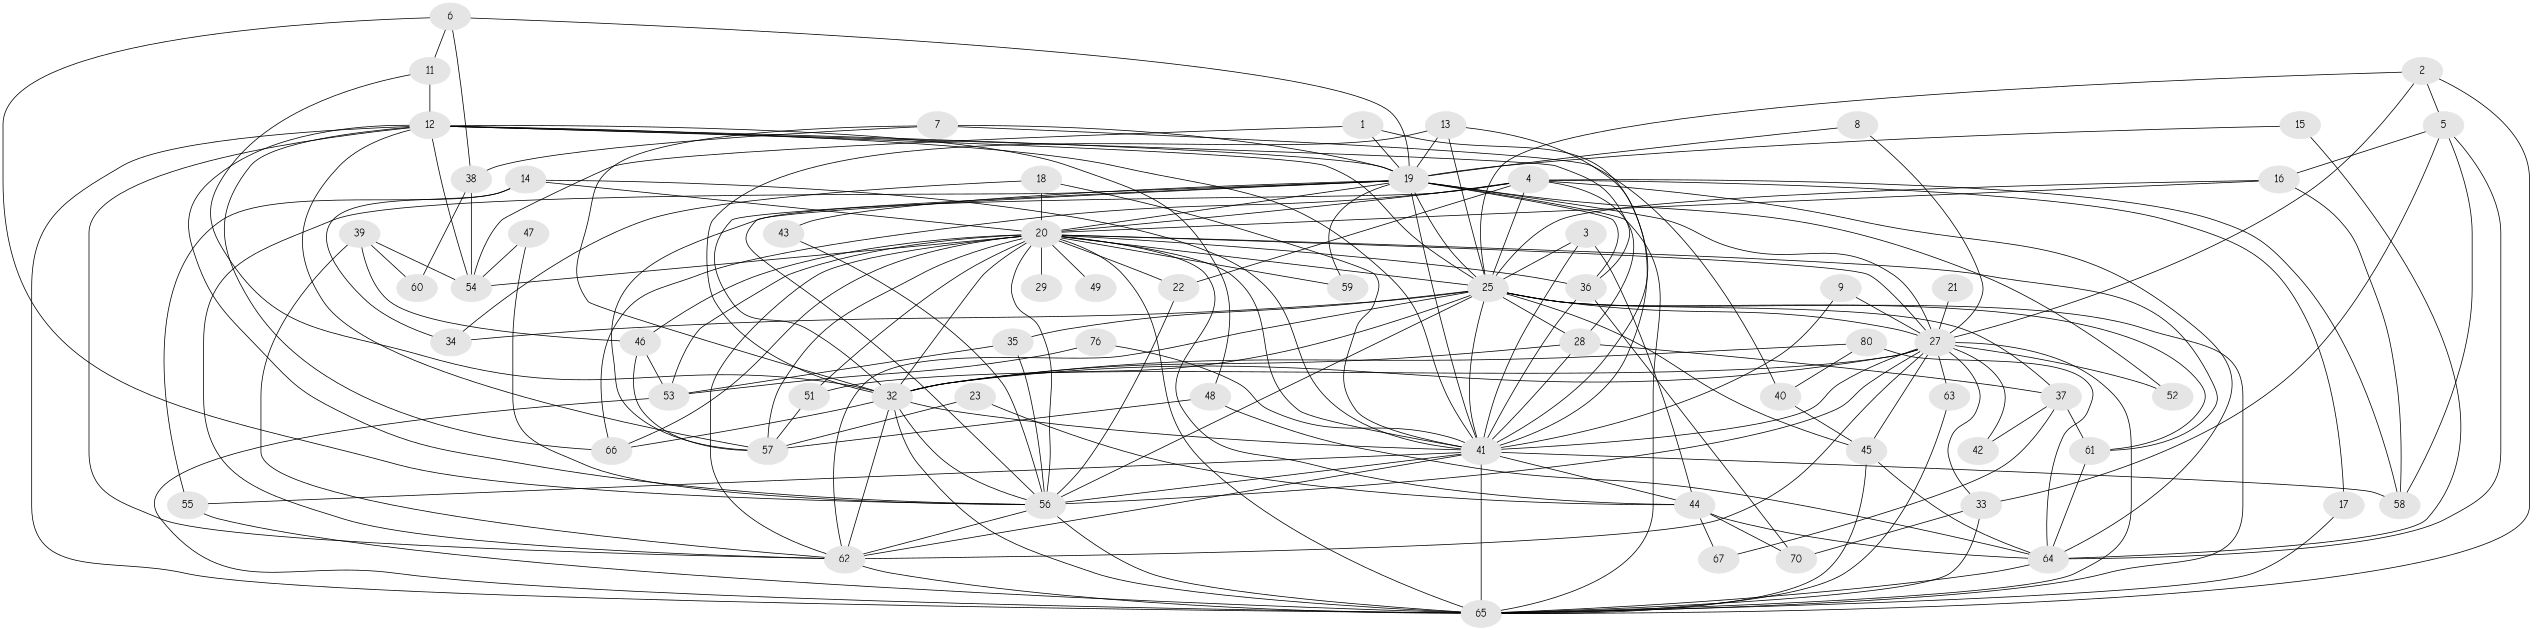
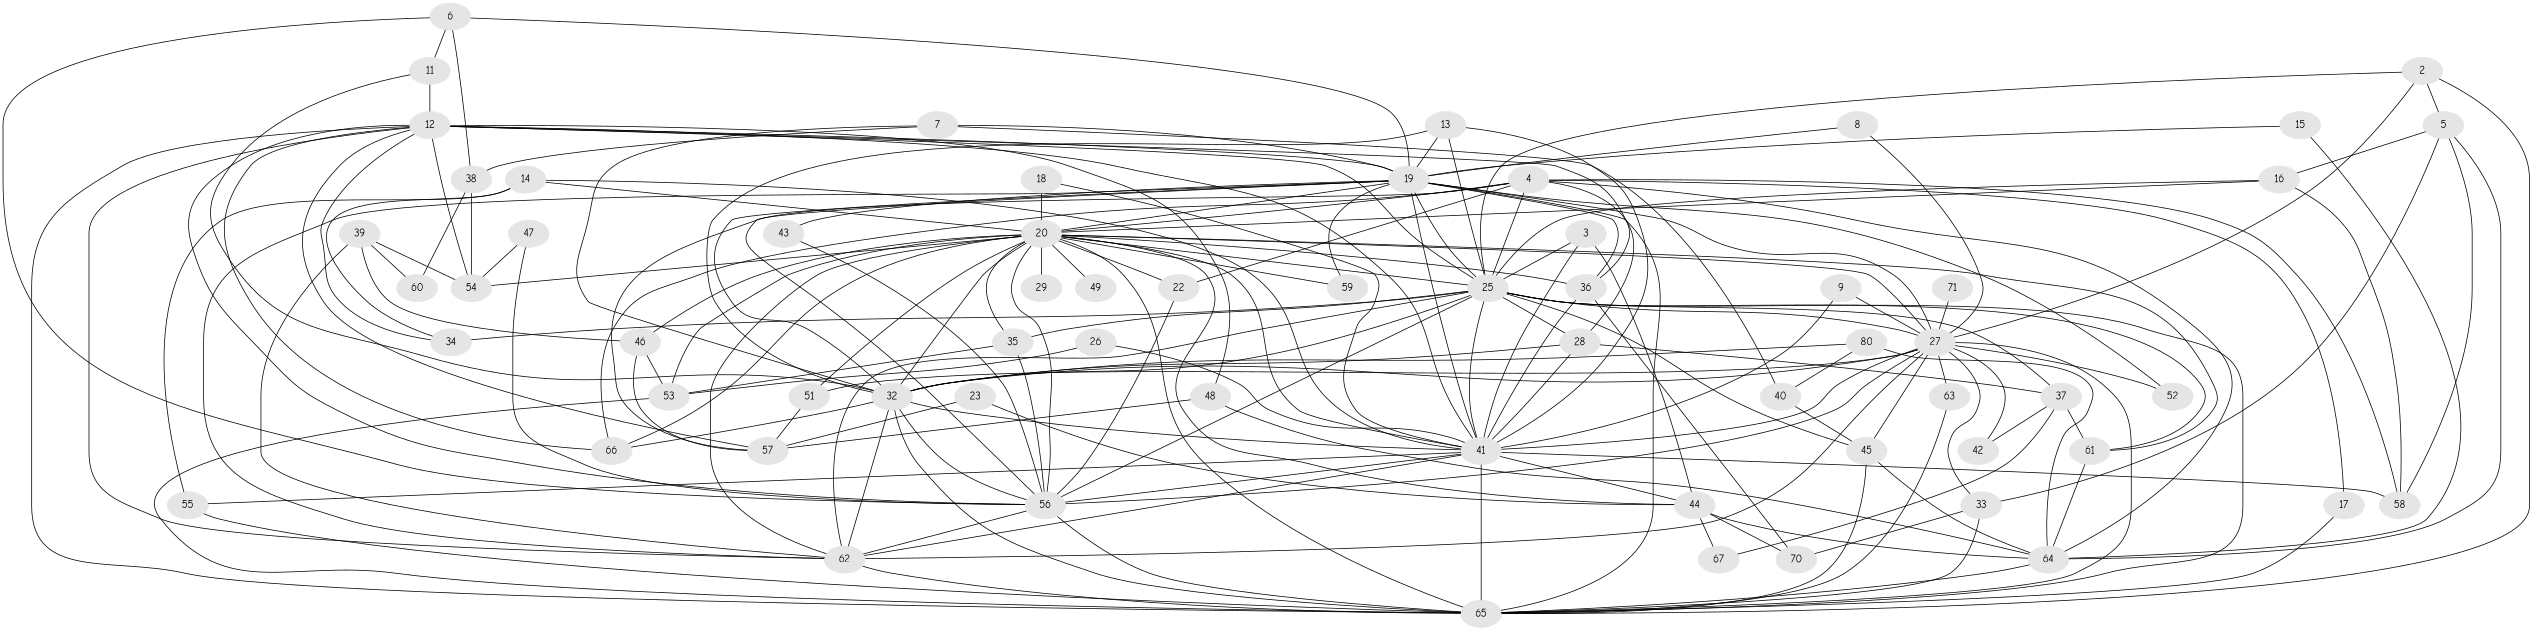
(1363, 125) -> none
(711, 206) -> (324, 249)
(1953, 288) -> (1953, 288)
(864, 304) -> (988, 280)
(1096, 342) -> (1096, 342)
